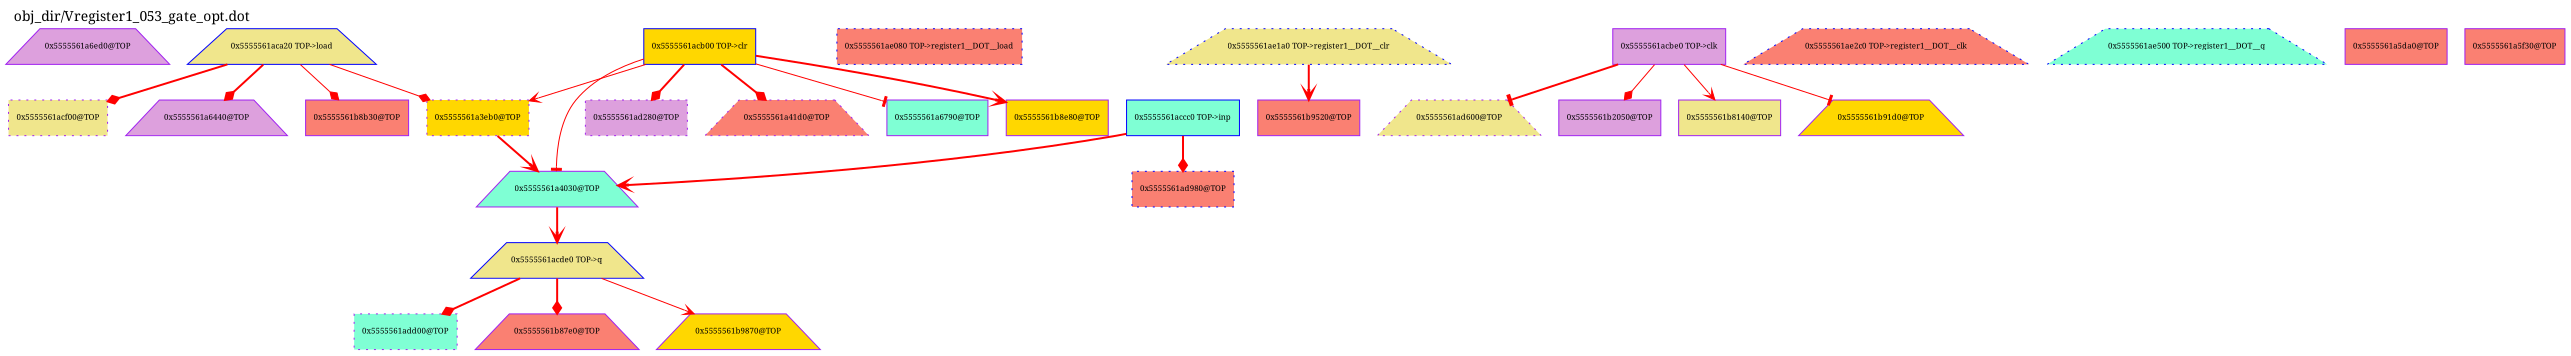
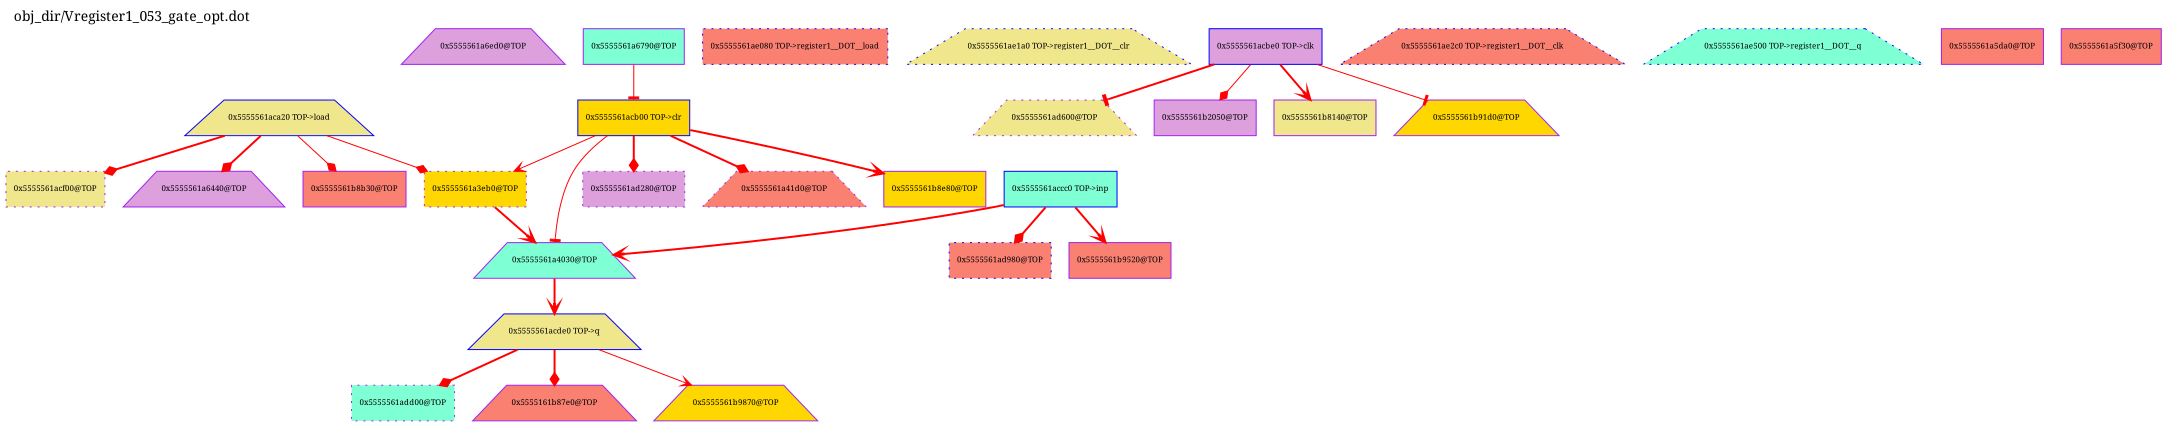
(1669, 47) -> (1266, 47)
(1309, 77) -> (1087, 221)
(1696, 78) -> (1292, 78)
(819, 82) -> (634, 80)
(557, 332) -> (555, 403)
